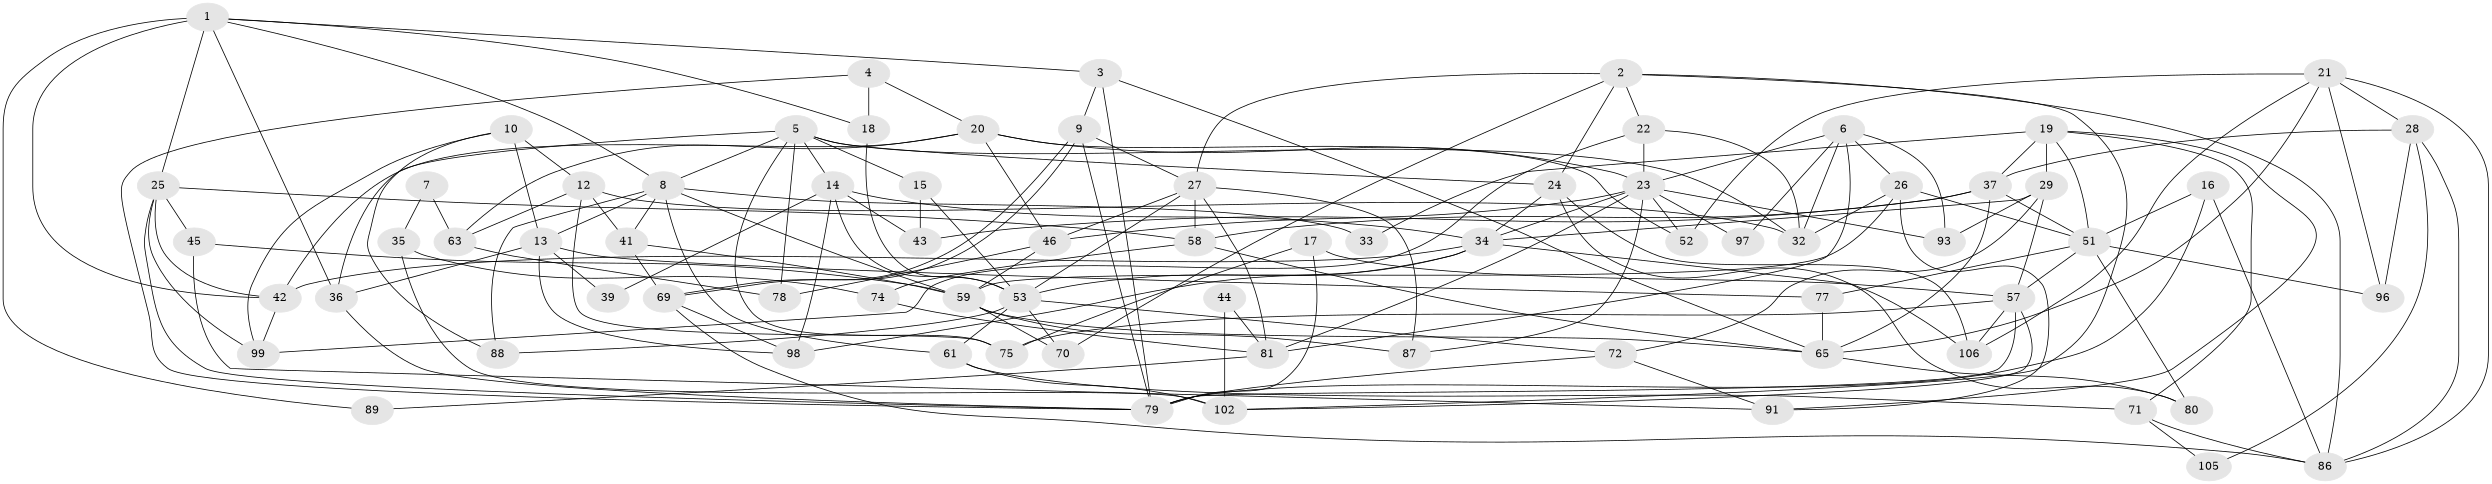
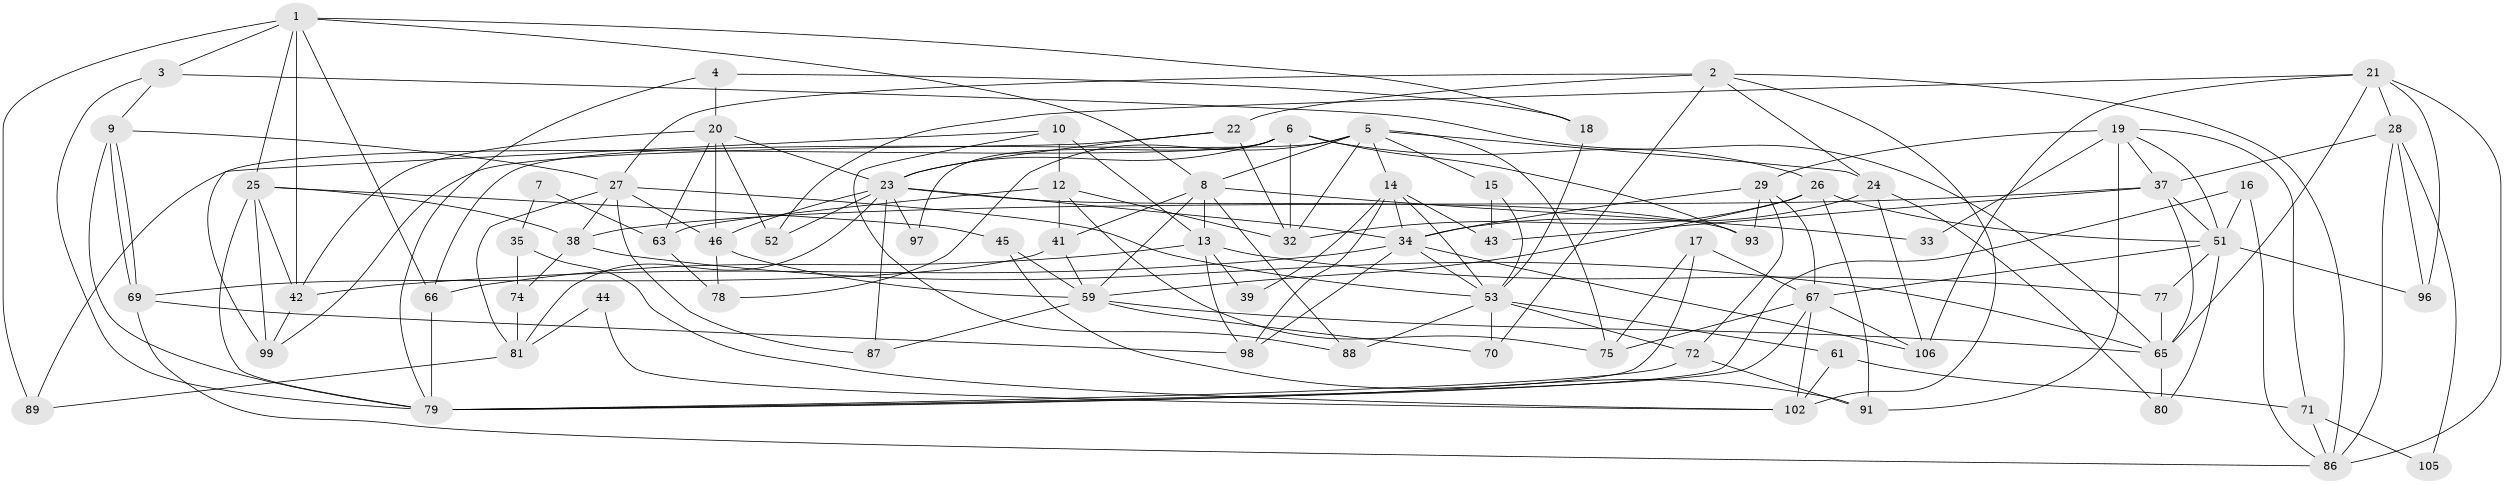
(1195, 242) -> (574, 242)
(336, 298) -> (432, 298)
(2014, 298) -> (1813, 298)
(1617, 301) -> (330, 157)
(762, 327) -> none
